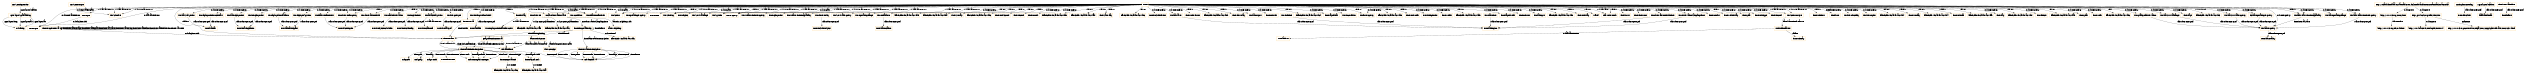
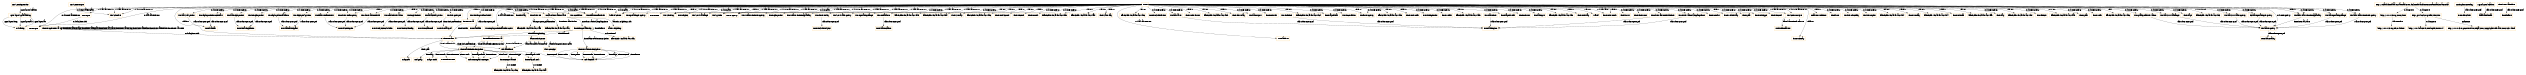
none -> (820, 6)
none -> (947, 8)
(1833, 10) -> (1833, 10)
(2052, 10) -> (2052, 10)
(615, 15) -> (615, 15)
(1609, 15) -> (1609, 15)
(1819, 15) -> (1819, 15)
(510, 21) -> (813, 5)
(433, 22) -> (433, 22)
(452, 22) -> (452, 22)
(544, 22) -> (544, 22)
(568, 22) -> (568, 22)
none -> (2305, 25)
(1790, 33) -> (1492, 6)
(1532, 34) -> (1181, 31)
(493, 39) -> (493, 39)
(434, 51) -> (424, 46)
